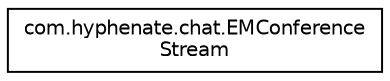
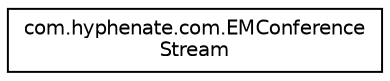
(195, 40) -> (195, 40)
